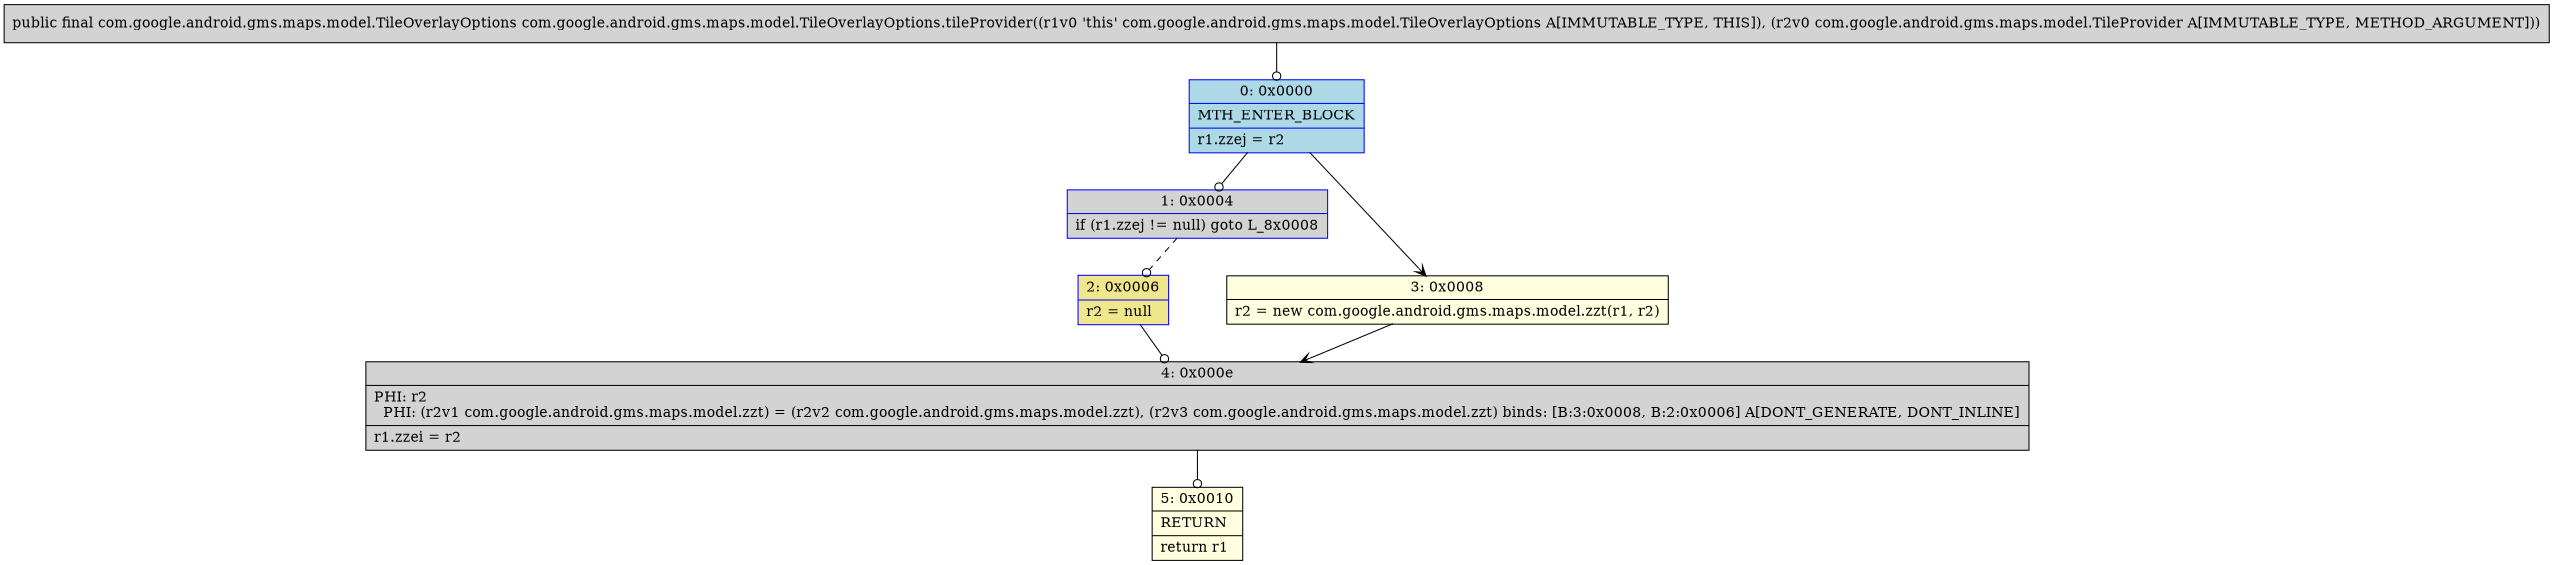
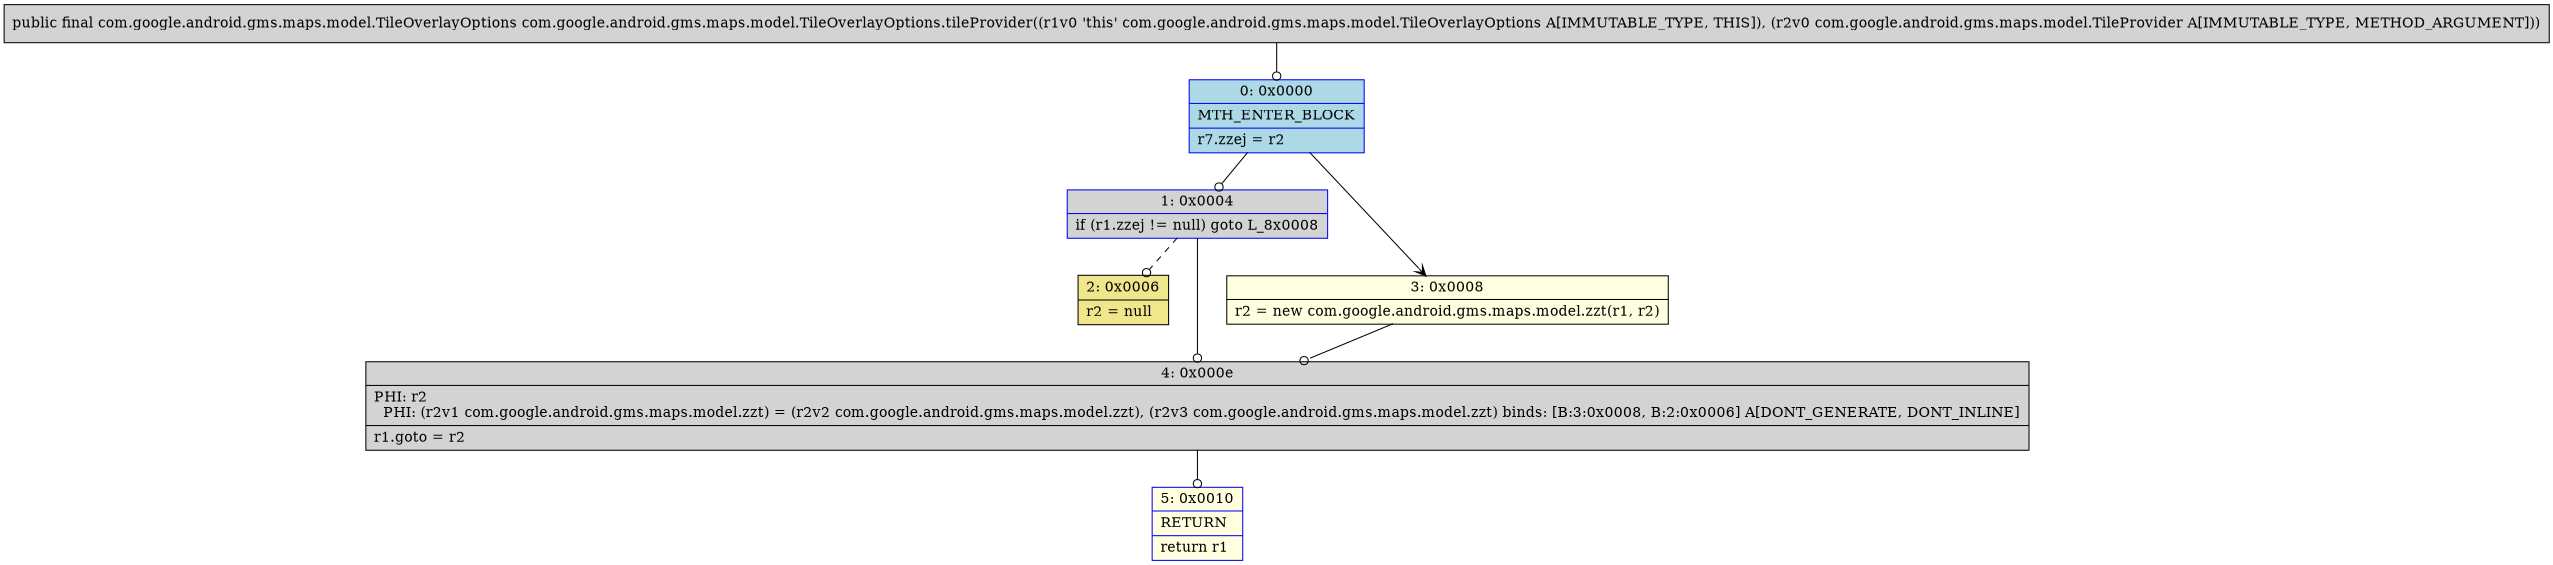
(1241, 140) -> (1241, 140)
(1123, 300) -> (1123, 300)
(1151, 340) -> (1197, 296)
(1352, 341) -> (1352, 341)
(418, 437) -> (420, 437)
(1197, 524) -> (1197, 524)
